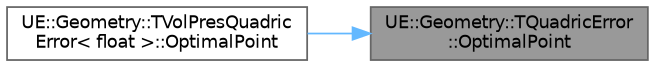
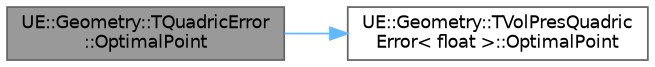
(330, 34) -> (307, 34)
